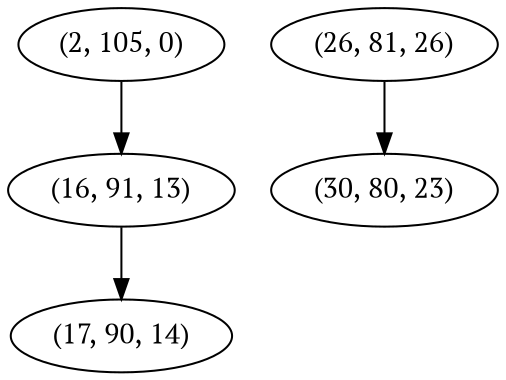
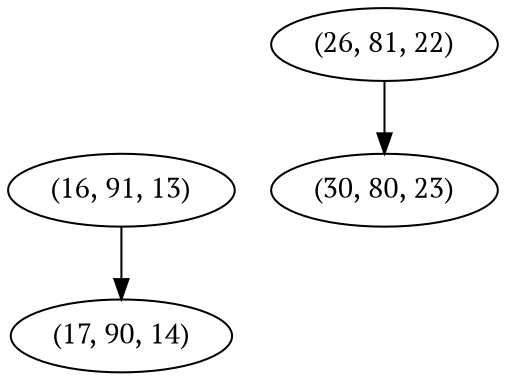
(121, 45) -> none
(384, 45) -> (384, 45)
